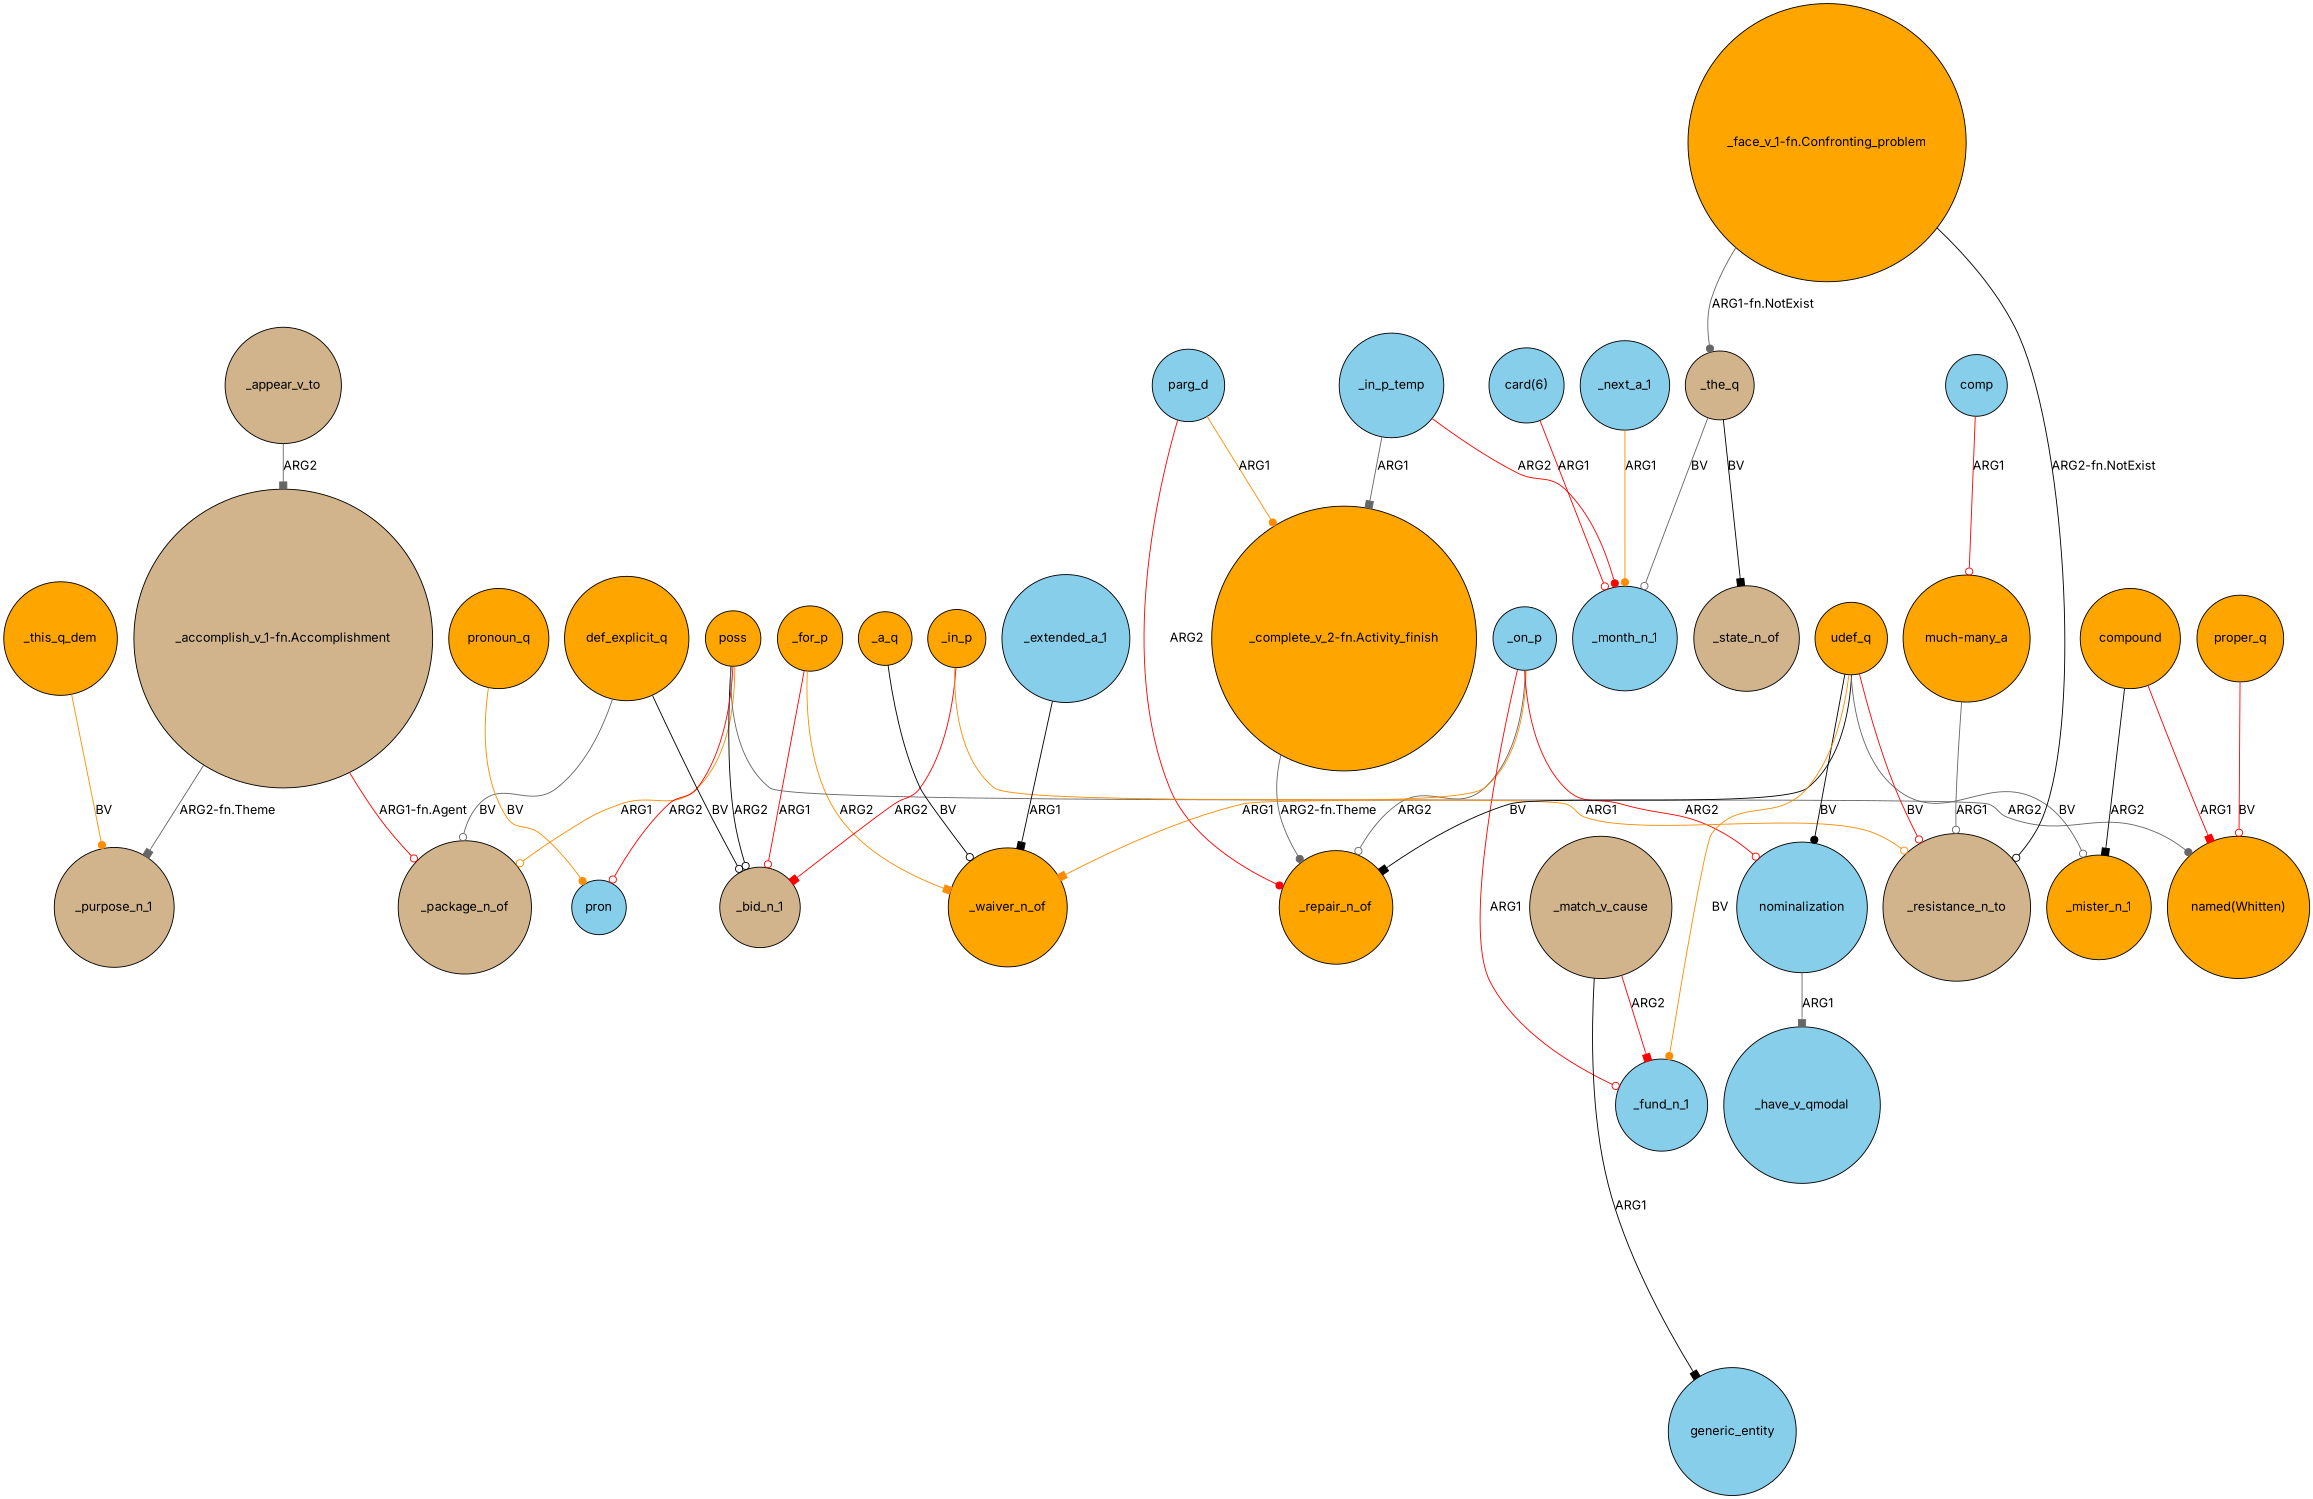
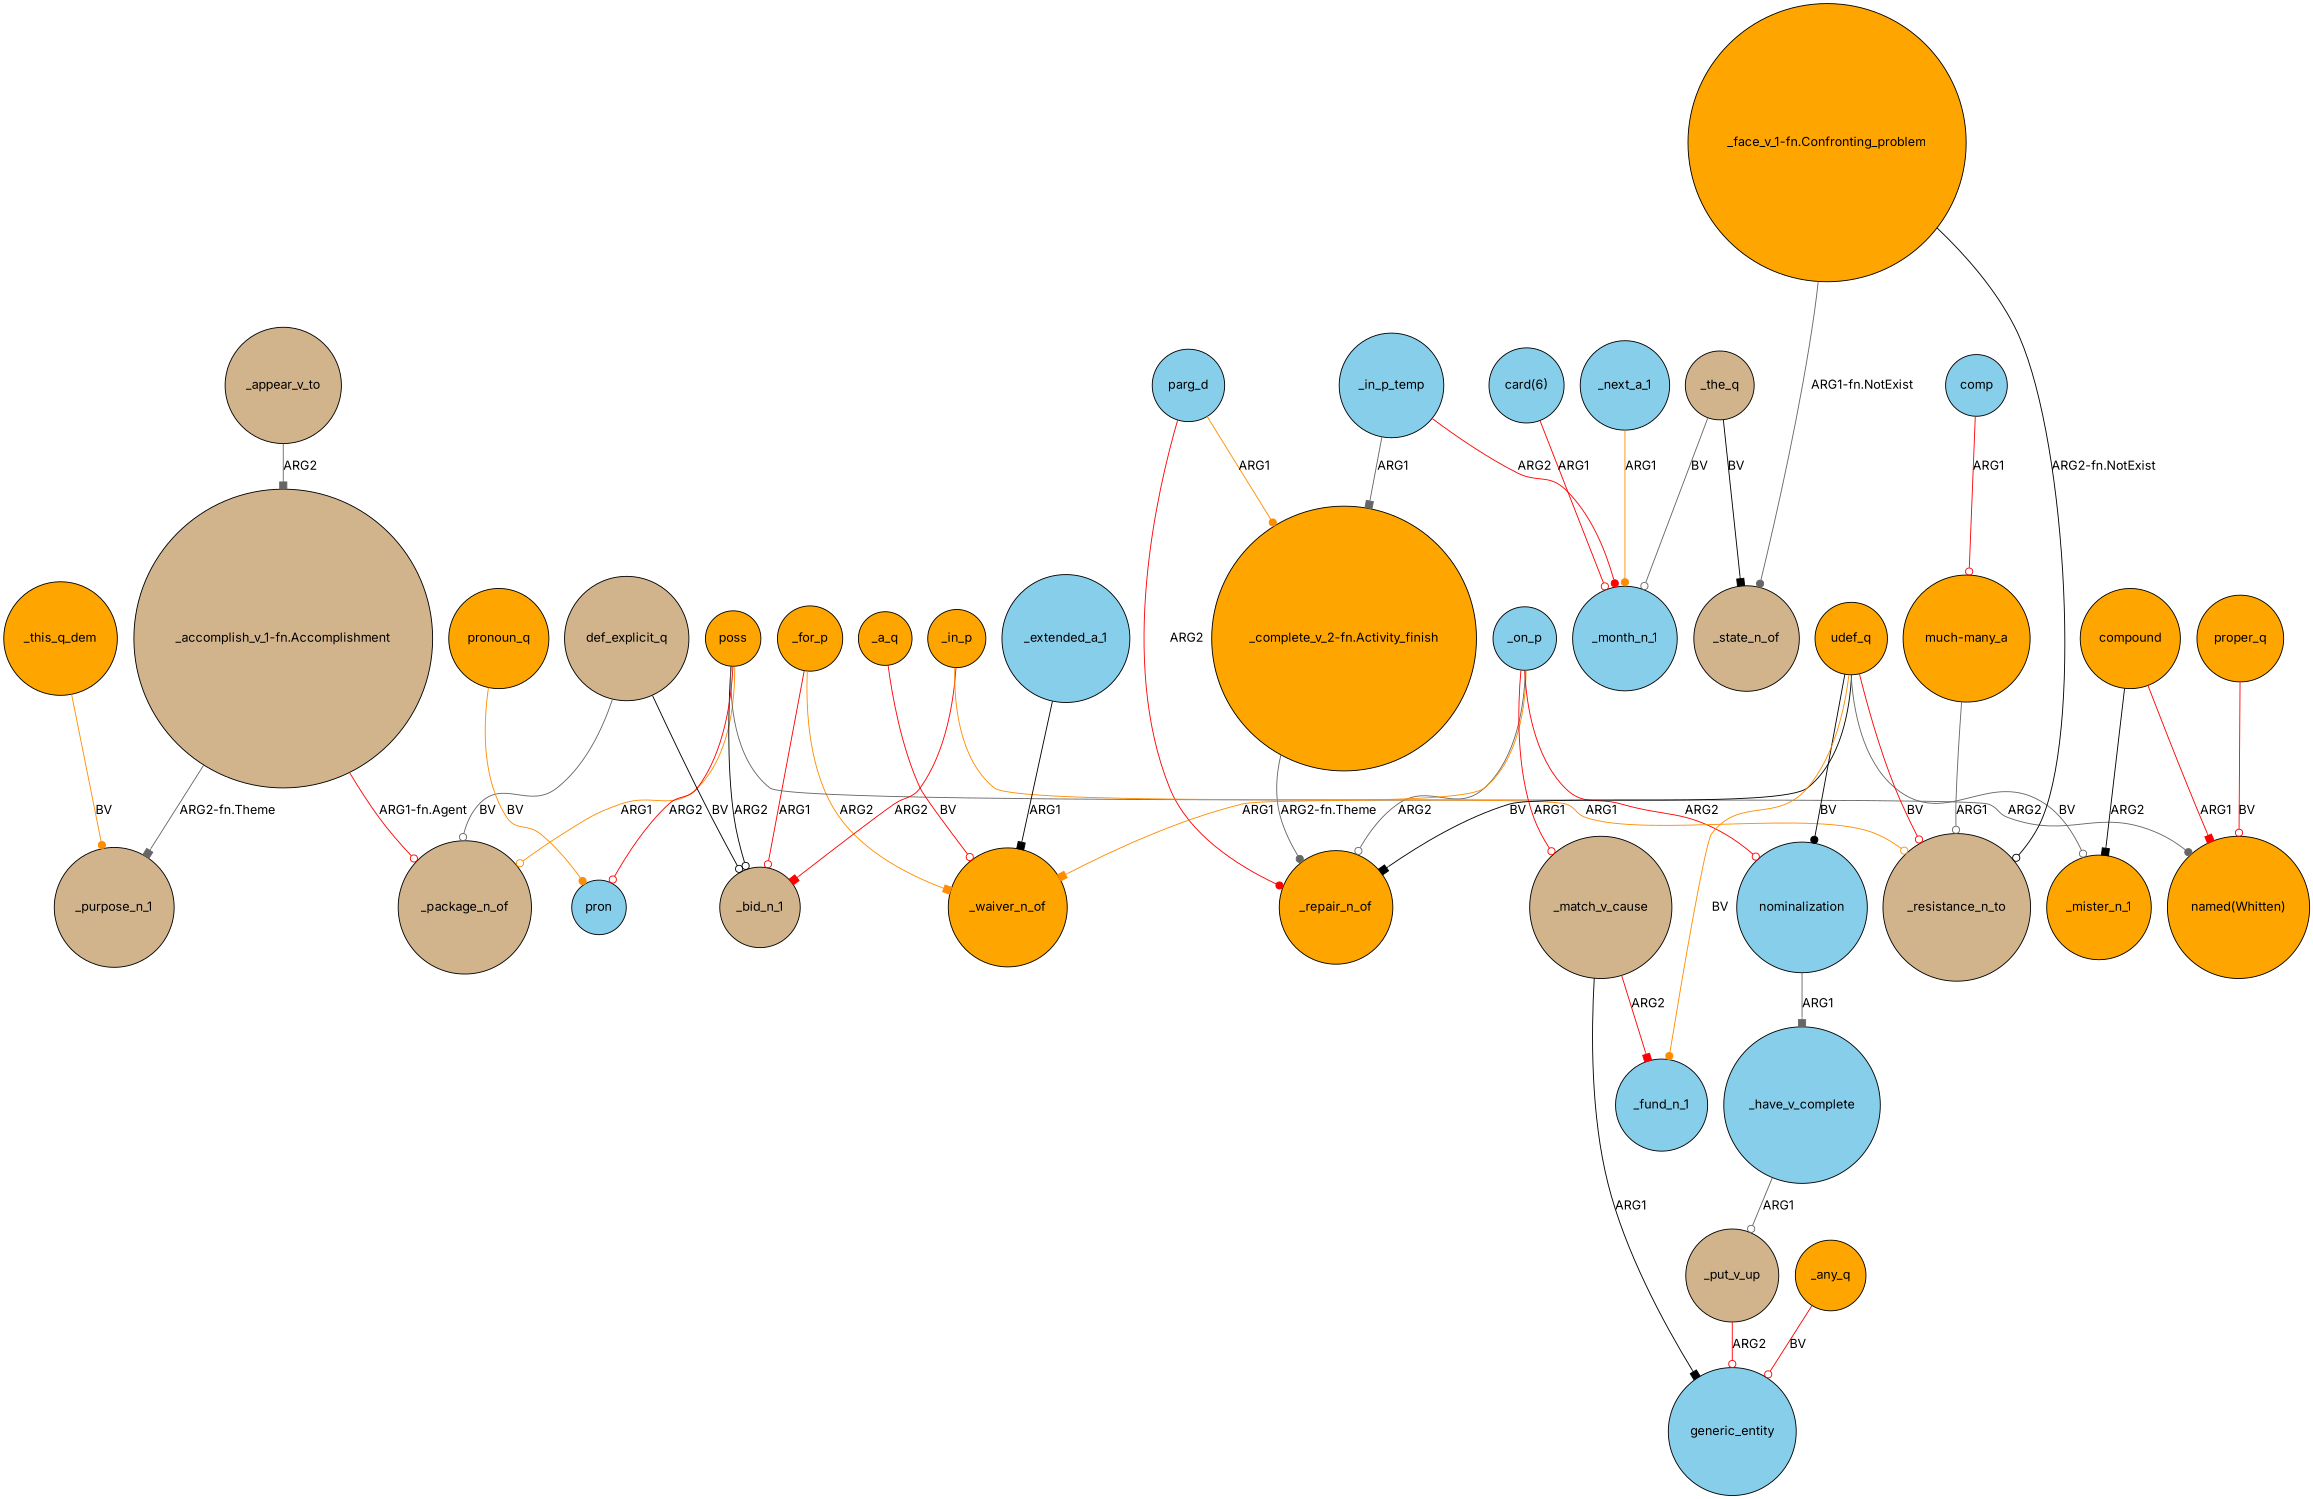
(1713, 294) -> (1794, 431)
(627, 639) -> (627, 639)
(912, 767) -> (912, 767)
(1481, 906) -> (1521, 762)
(1802, 1105) -> (1802, 1105)
none -> (1732, 1275)
none -> (1831, 1275)
